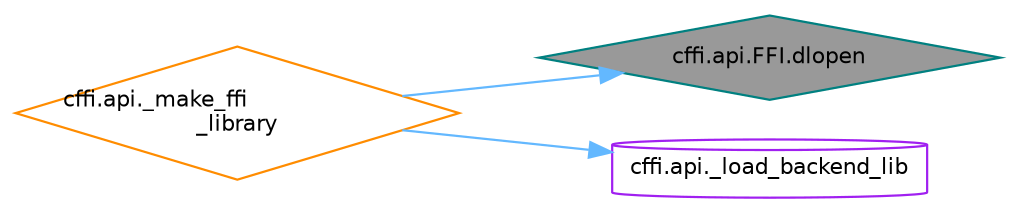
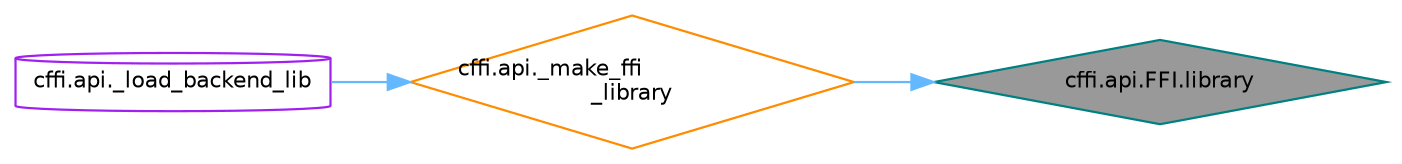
(770, 58) -> (1160, 82)
(496, 140) -> (359, 82)
